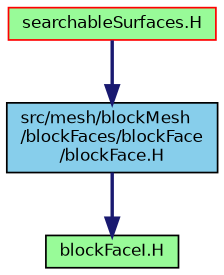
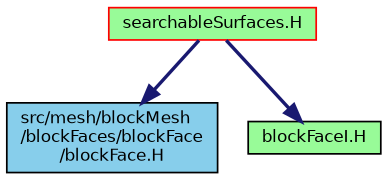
(112, 195) -> (258, 74)
